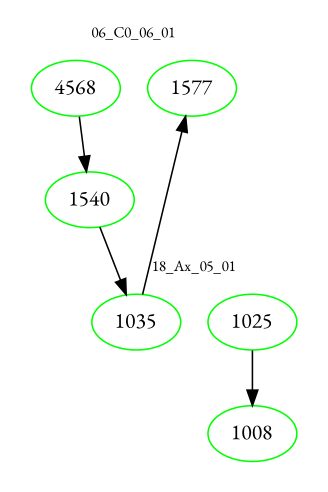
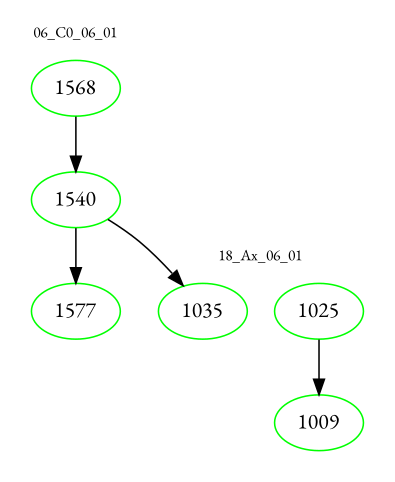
(76, 88) -> (76, 88)
(162, 213) -> (76, 248)
(194, 267) -> (261, 256)
(252, 434) -> (319, 423)
